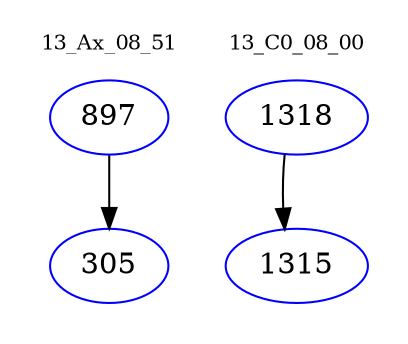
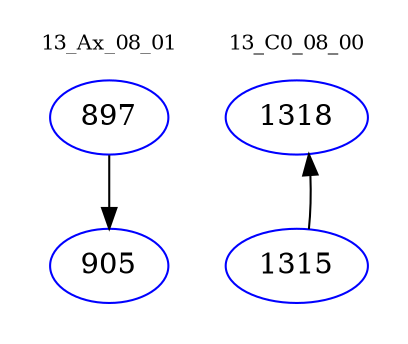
(109, 44) -> (109, 44)
(283, 181) -> (311, 202)
(109, 266) -> (109, 266)
